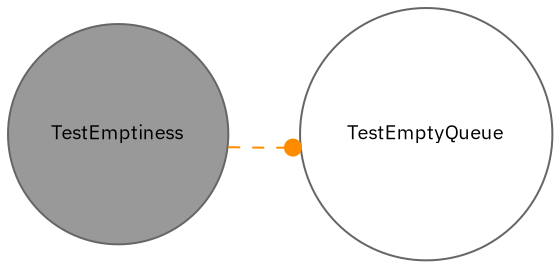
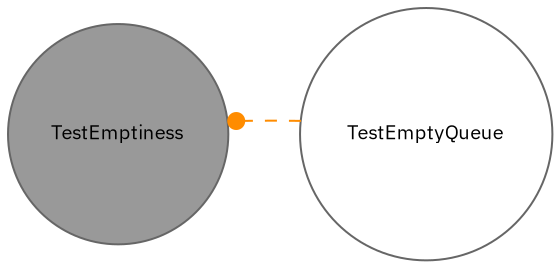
(256, 148) -> (273, 121)
